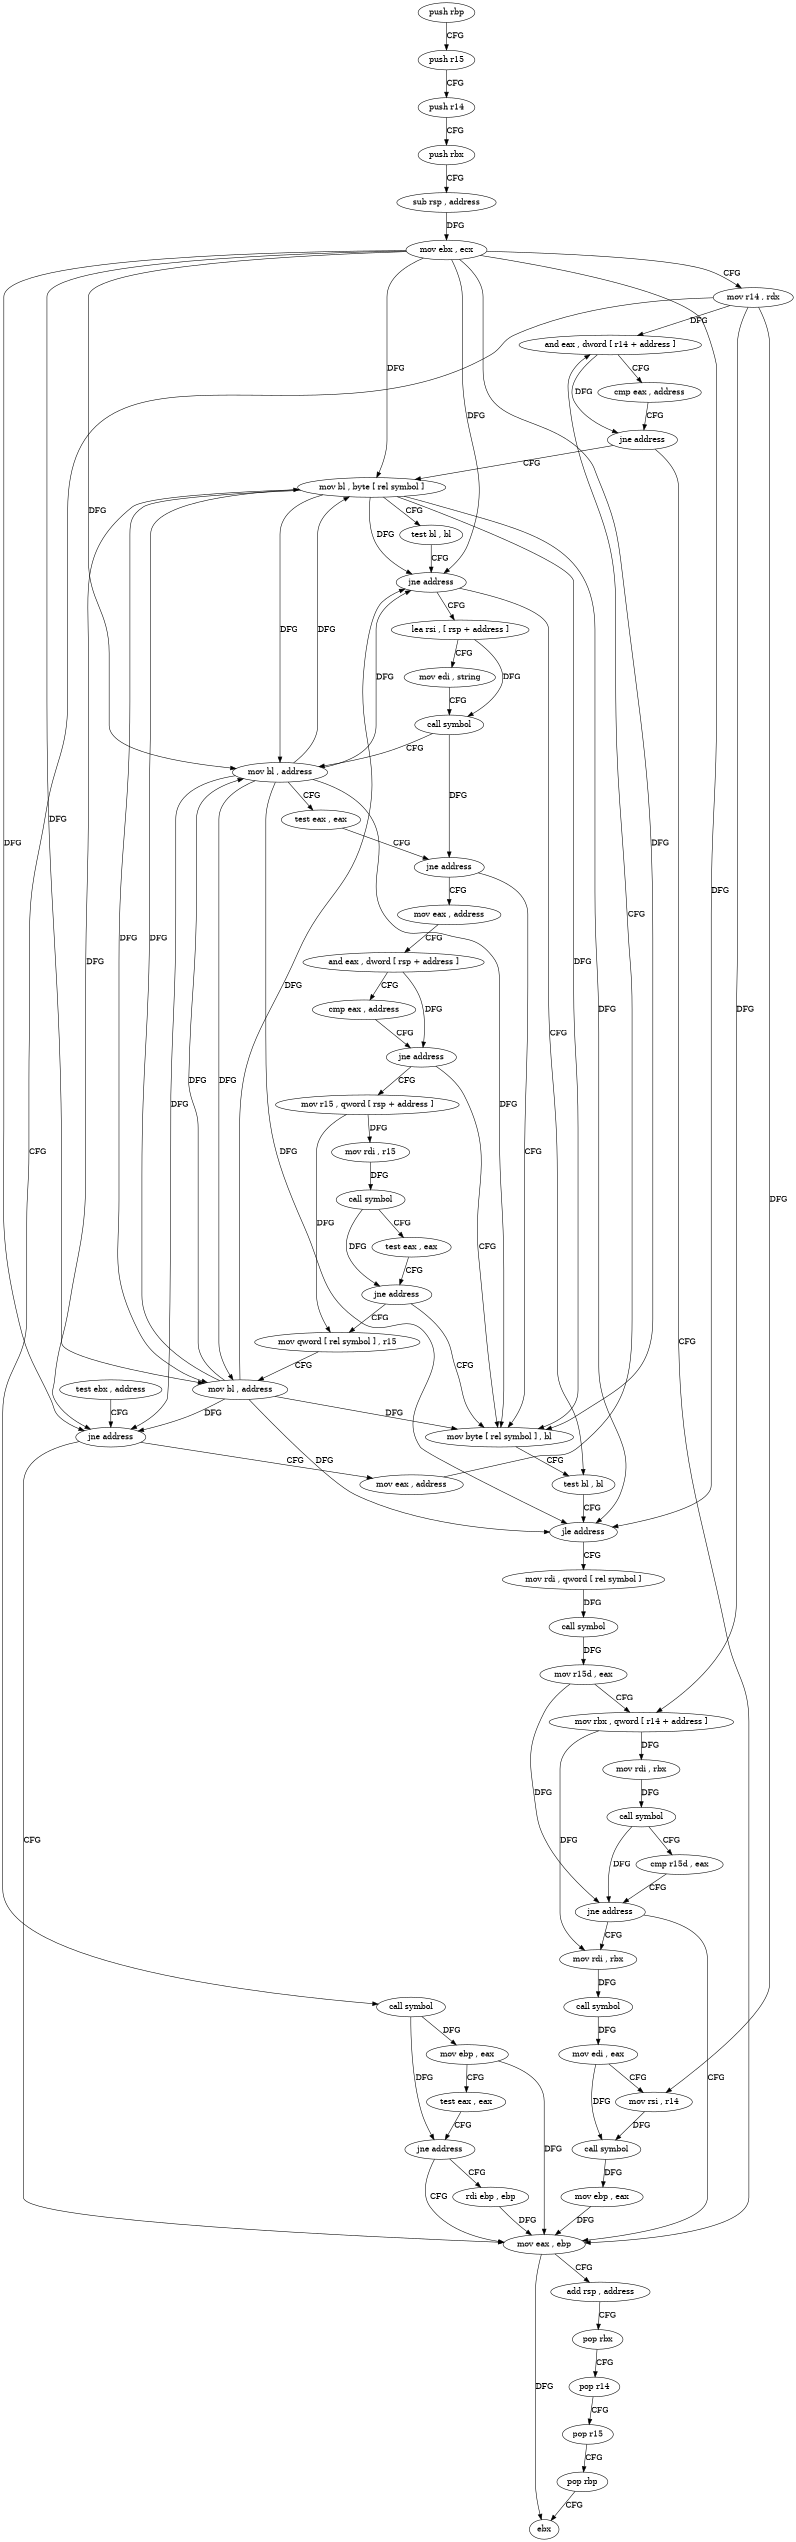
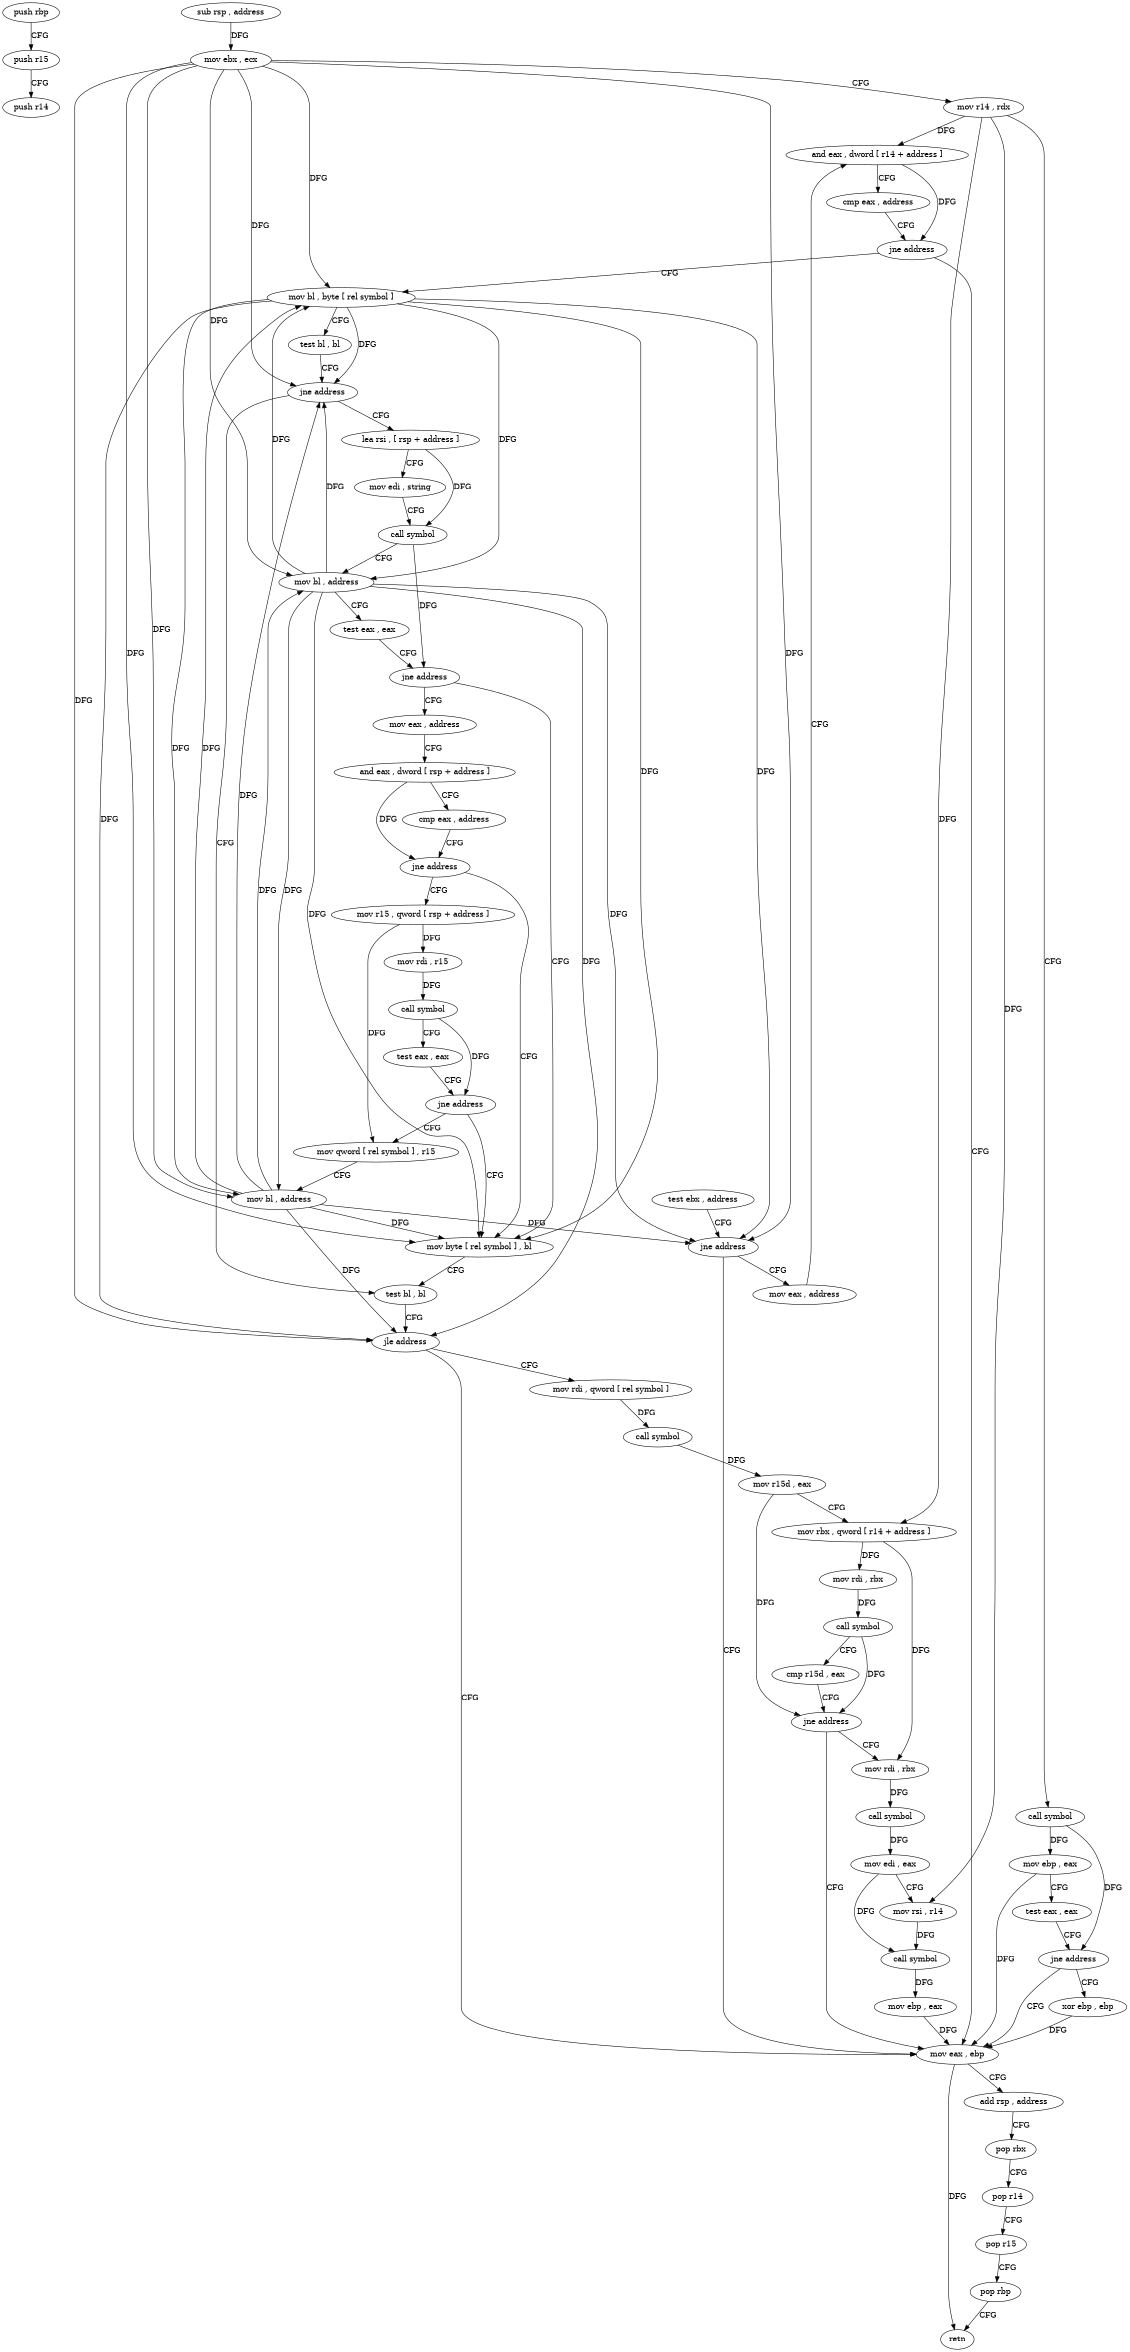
(446, 155) -> none
none -> (461, 1900)
(491, 2197) -> (1088, 2007)
(544, 2529) -> (957, 2339)
